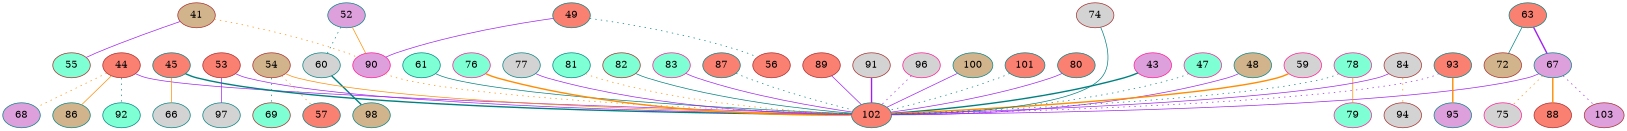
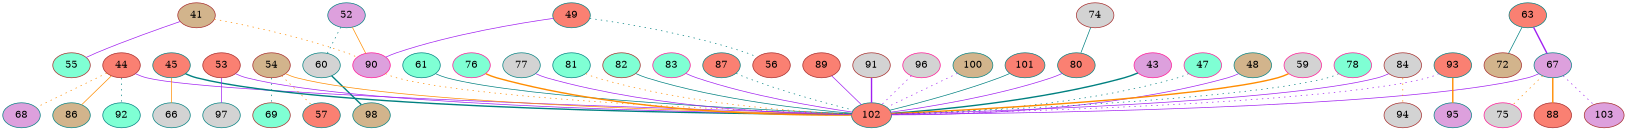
(922, 90) -> (922, 90)
(950, 94) -> (950, 94)
(1065, 97) -> (1086, 40)
(1353, 115) -> none
